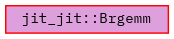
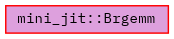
(87, 19) -> (87, 19)
